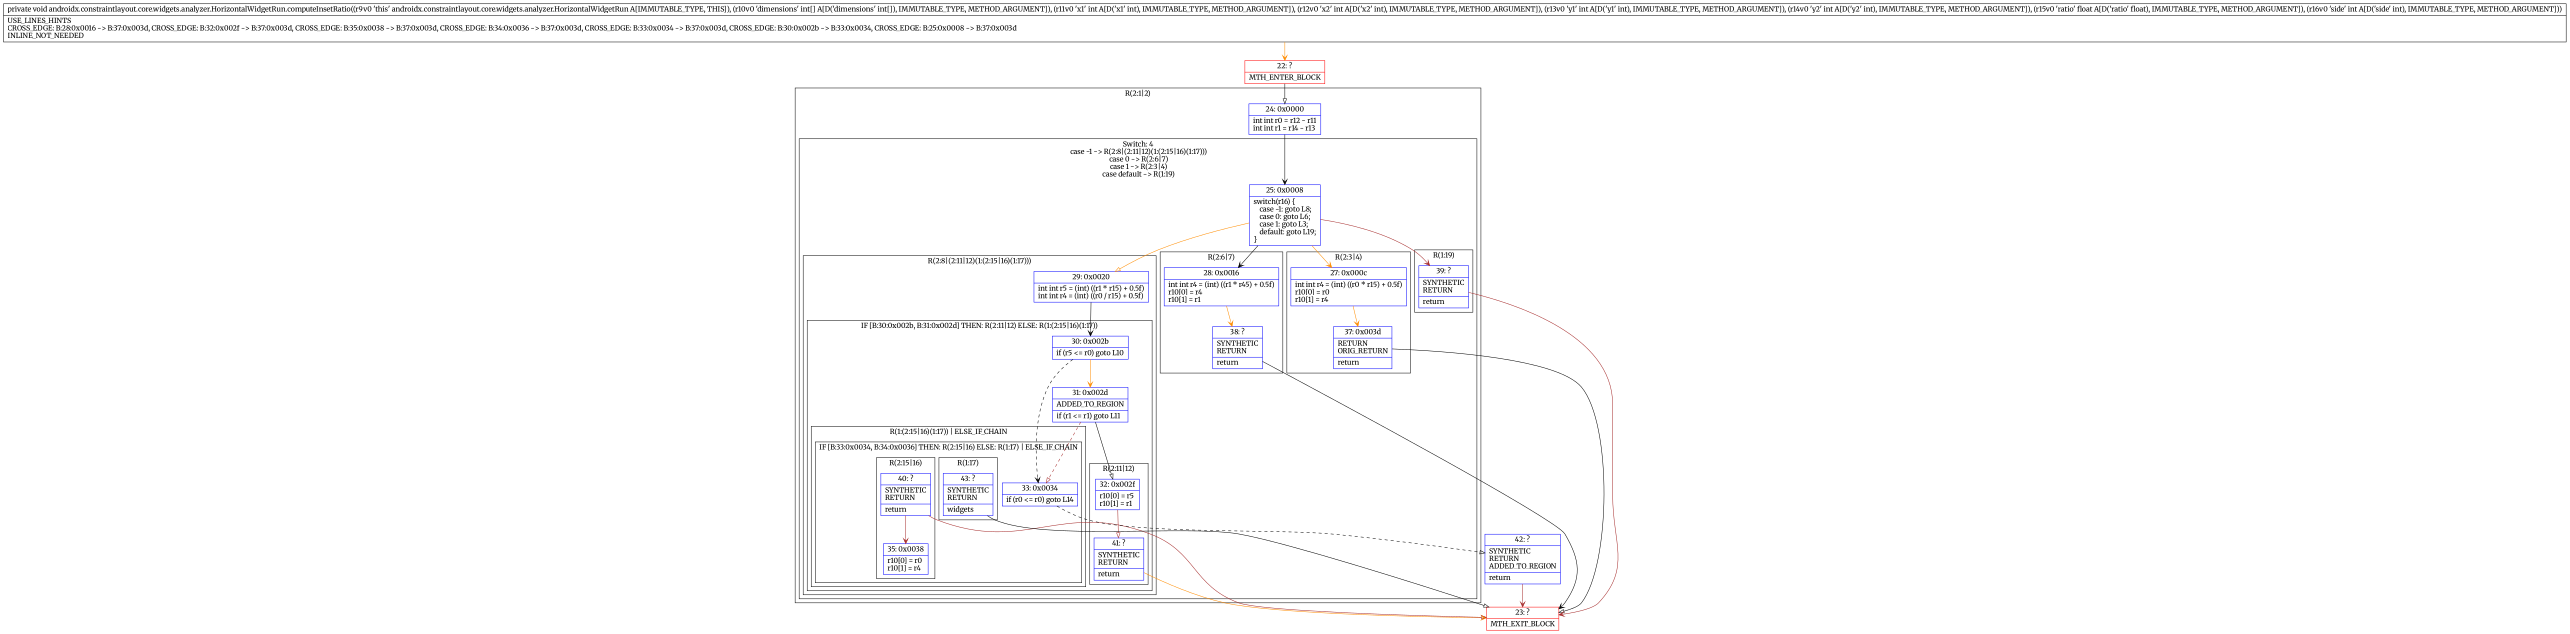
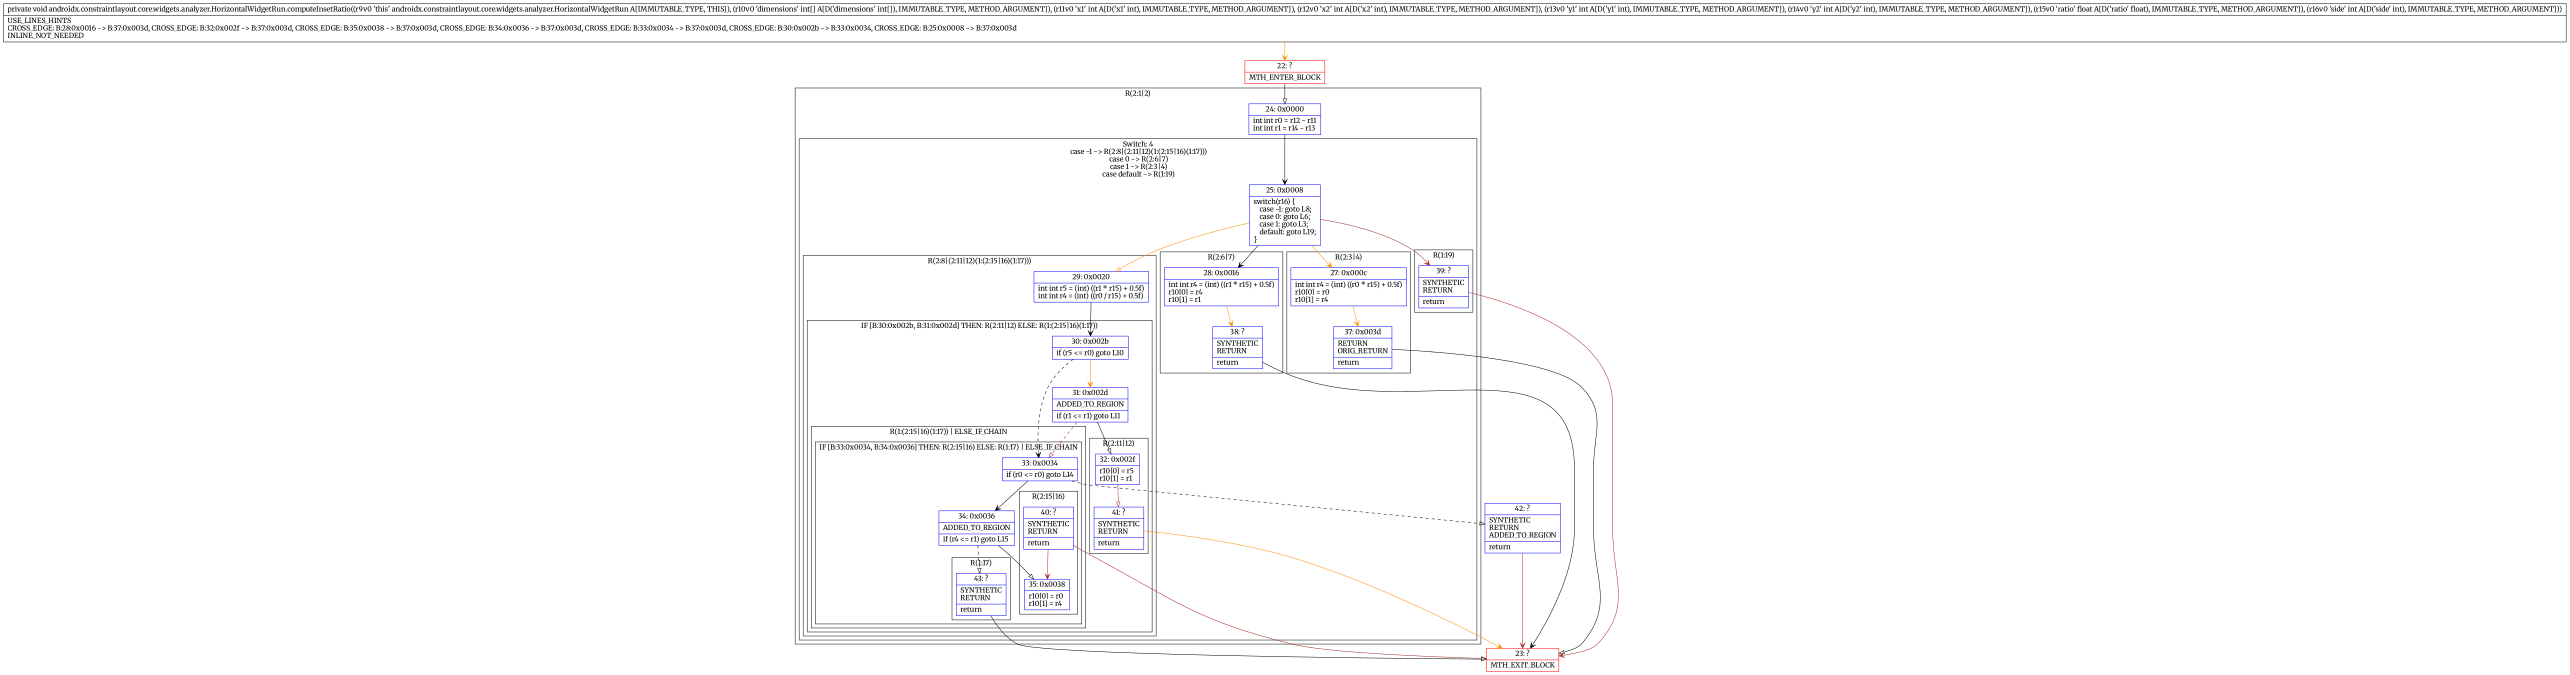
(1221, 285) -> (1221, 285)
(961, 510) -> (971, 610)
none -> (977, 528)
